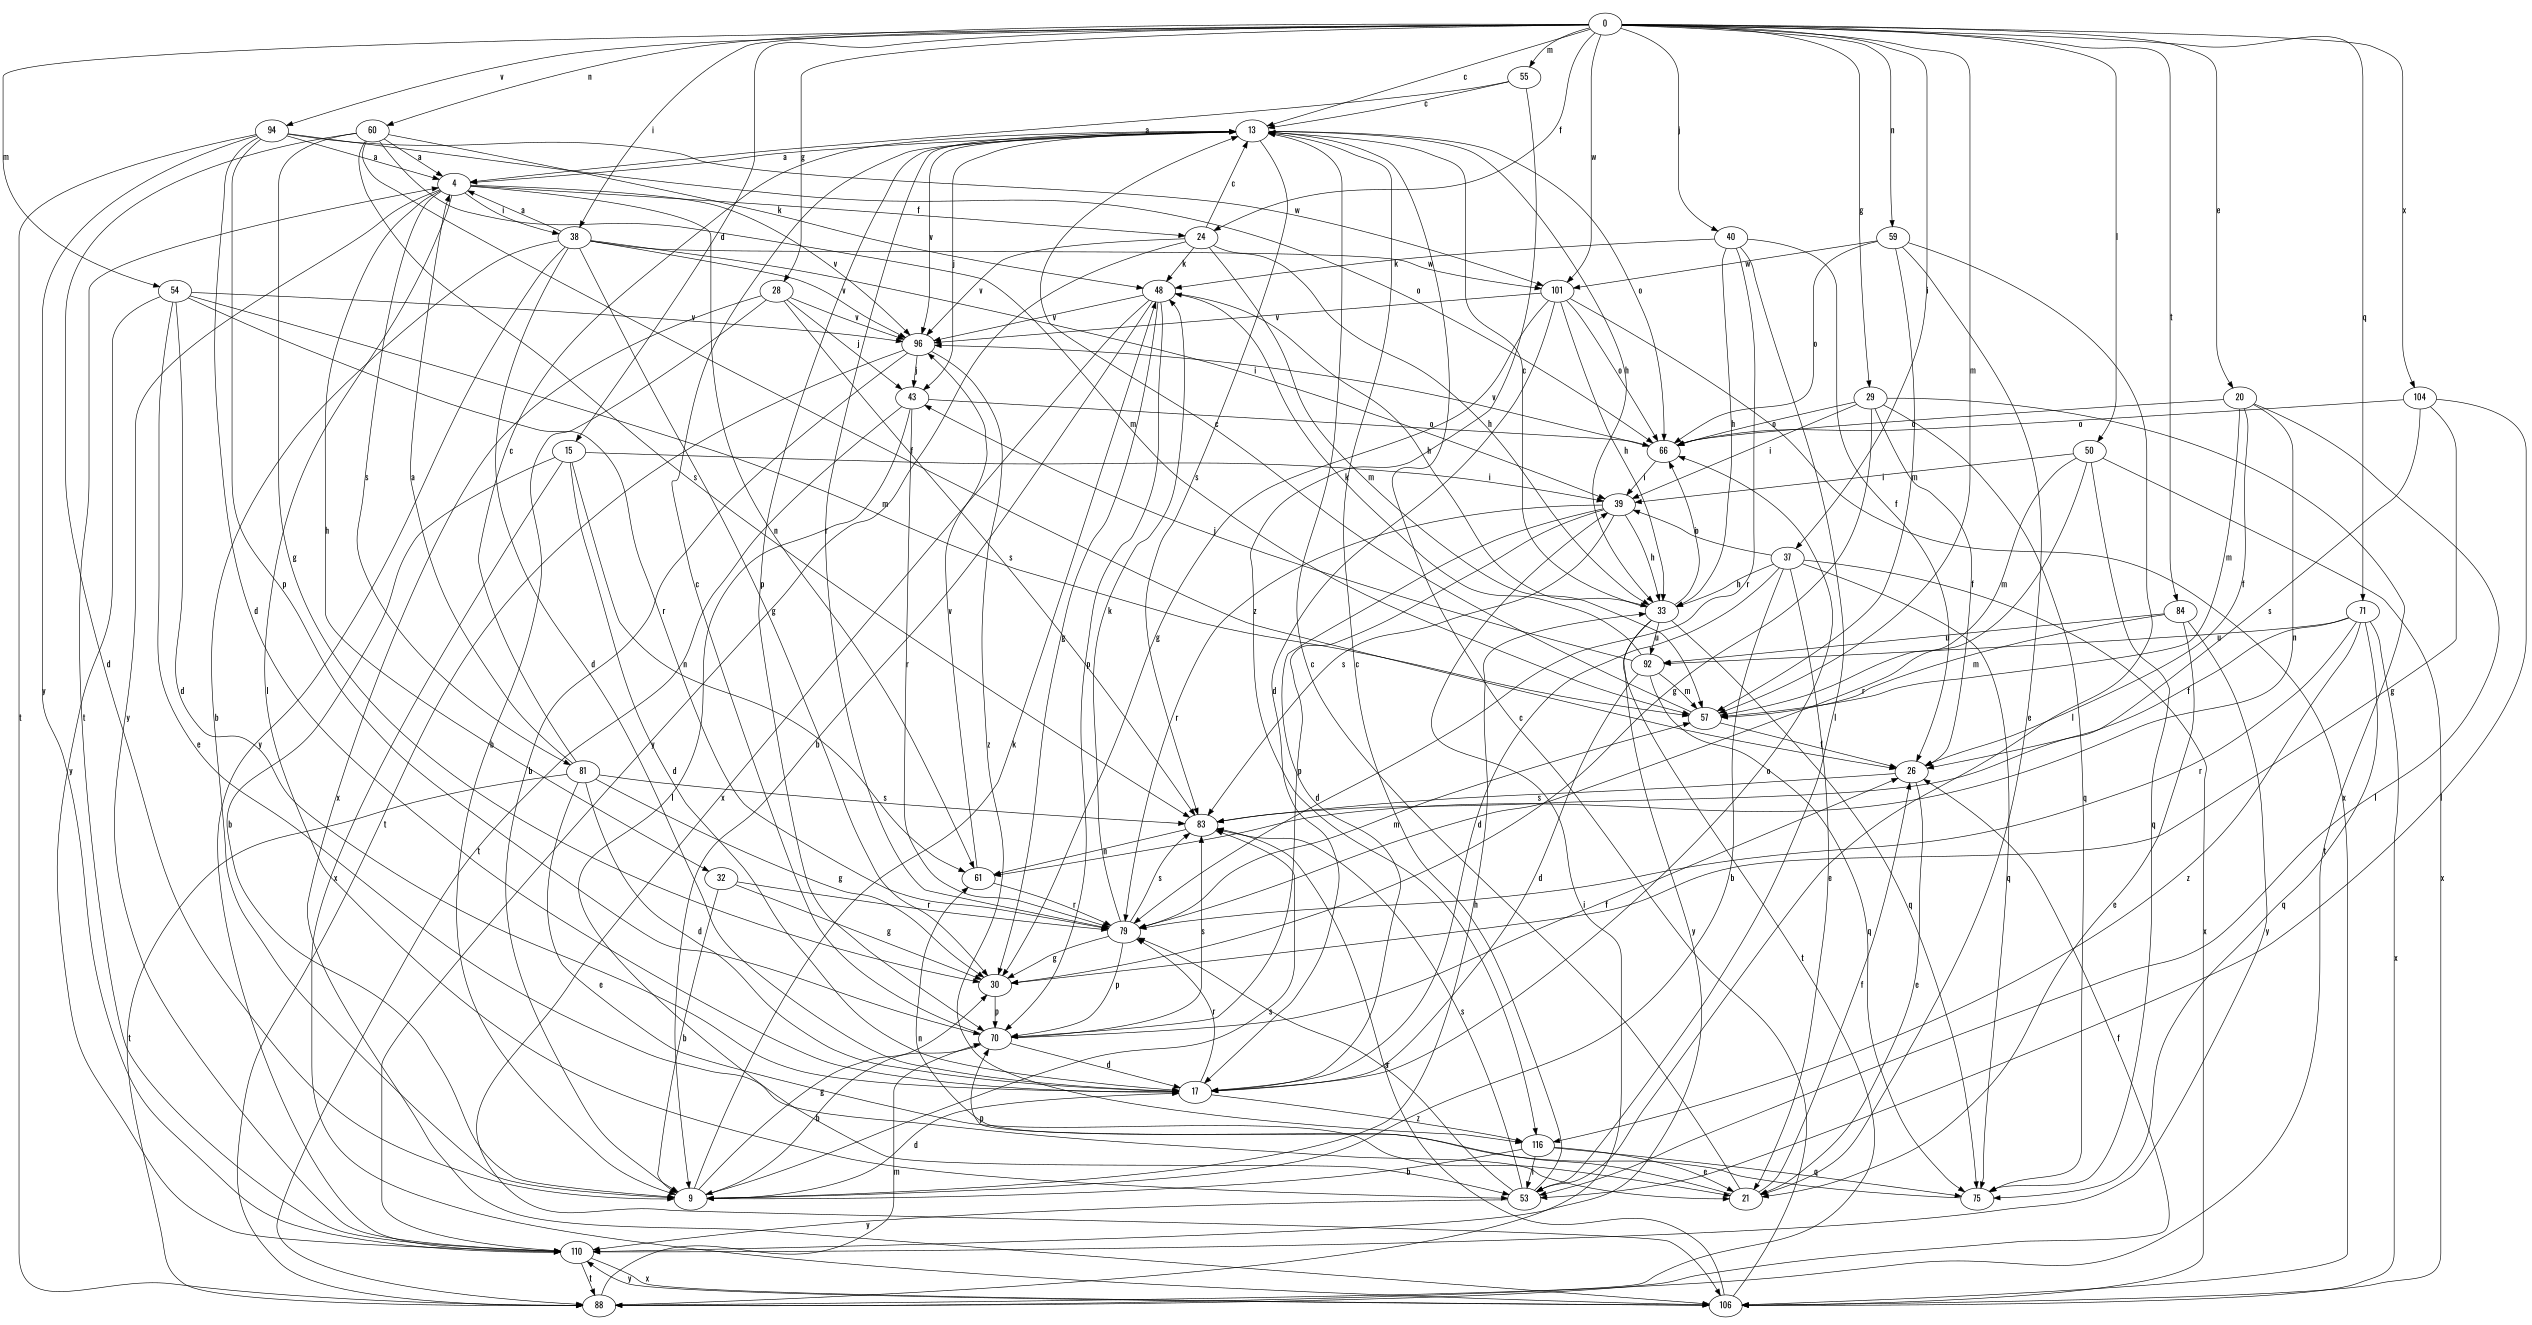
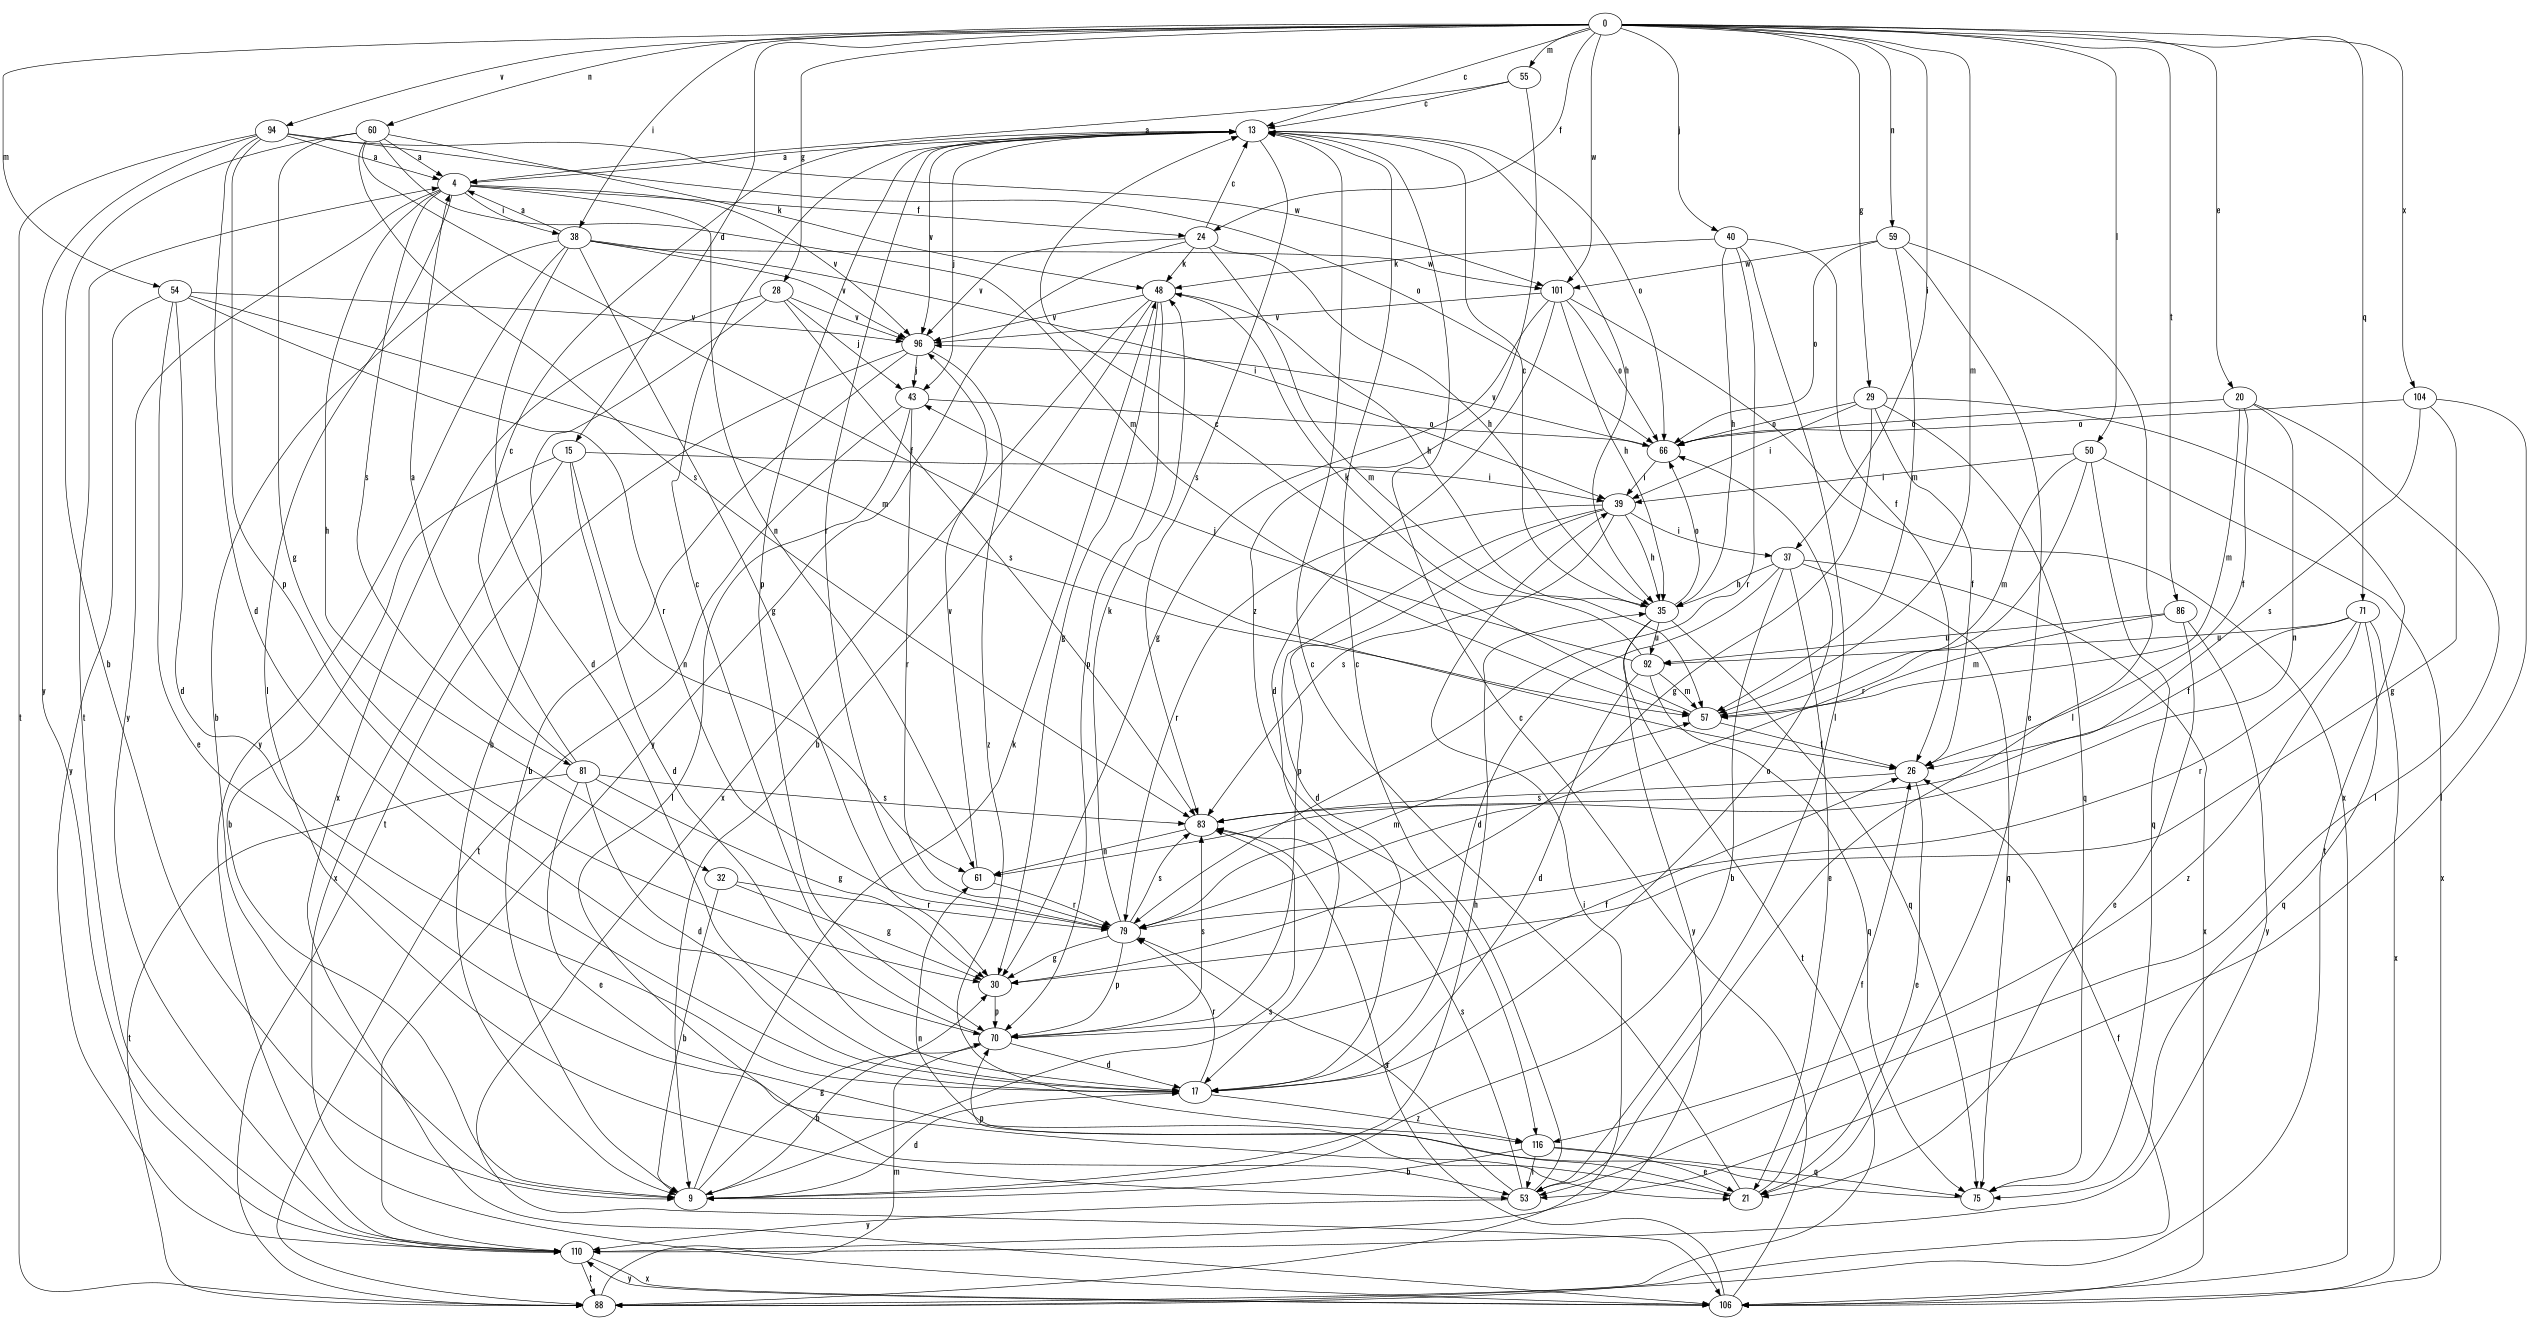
(1704, 539) -> (1692, 541)
(1662, 612) -> (1662, 612)
(2181, 612) -> (2181, 612)
(109, 665) -> (109, 665)
